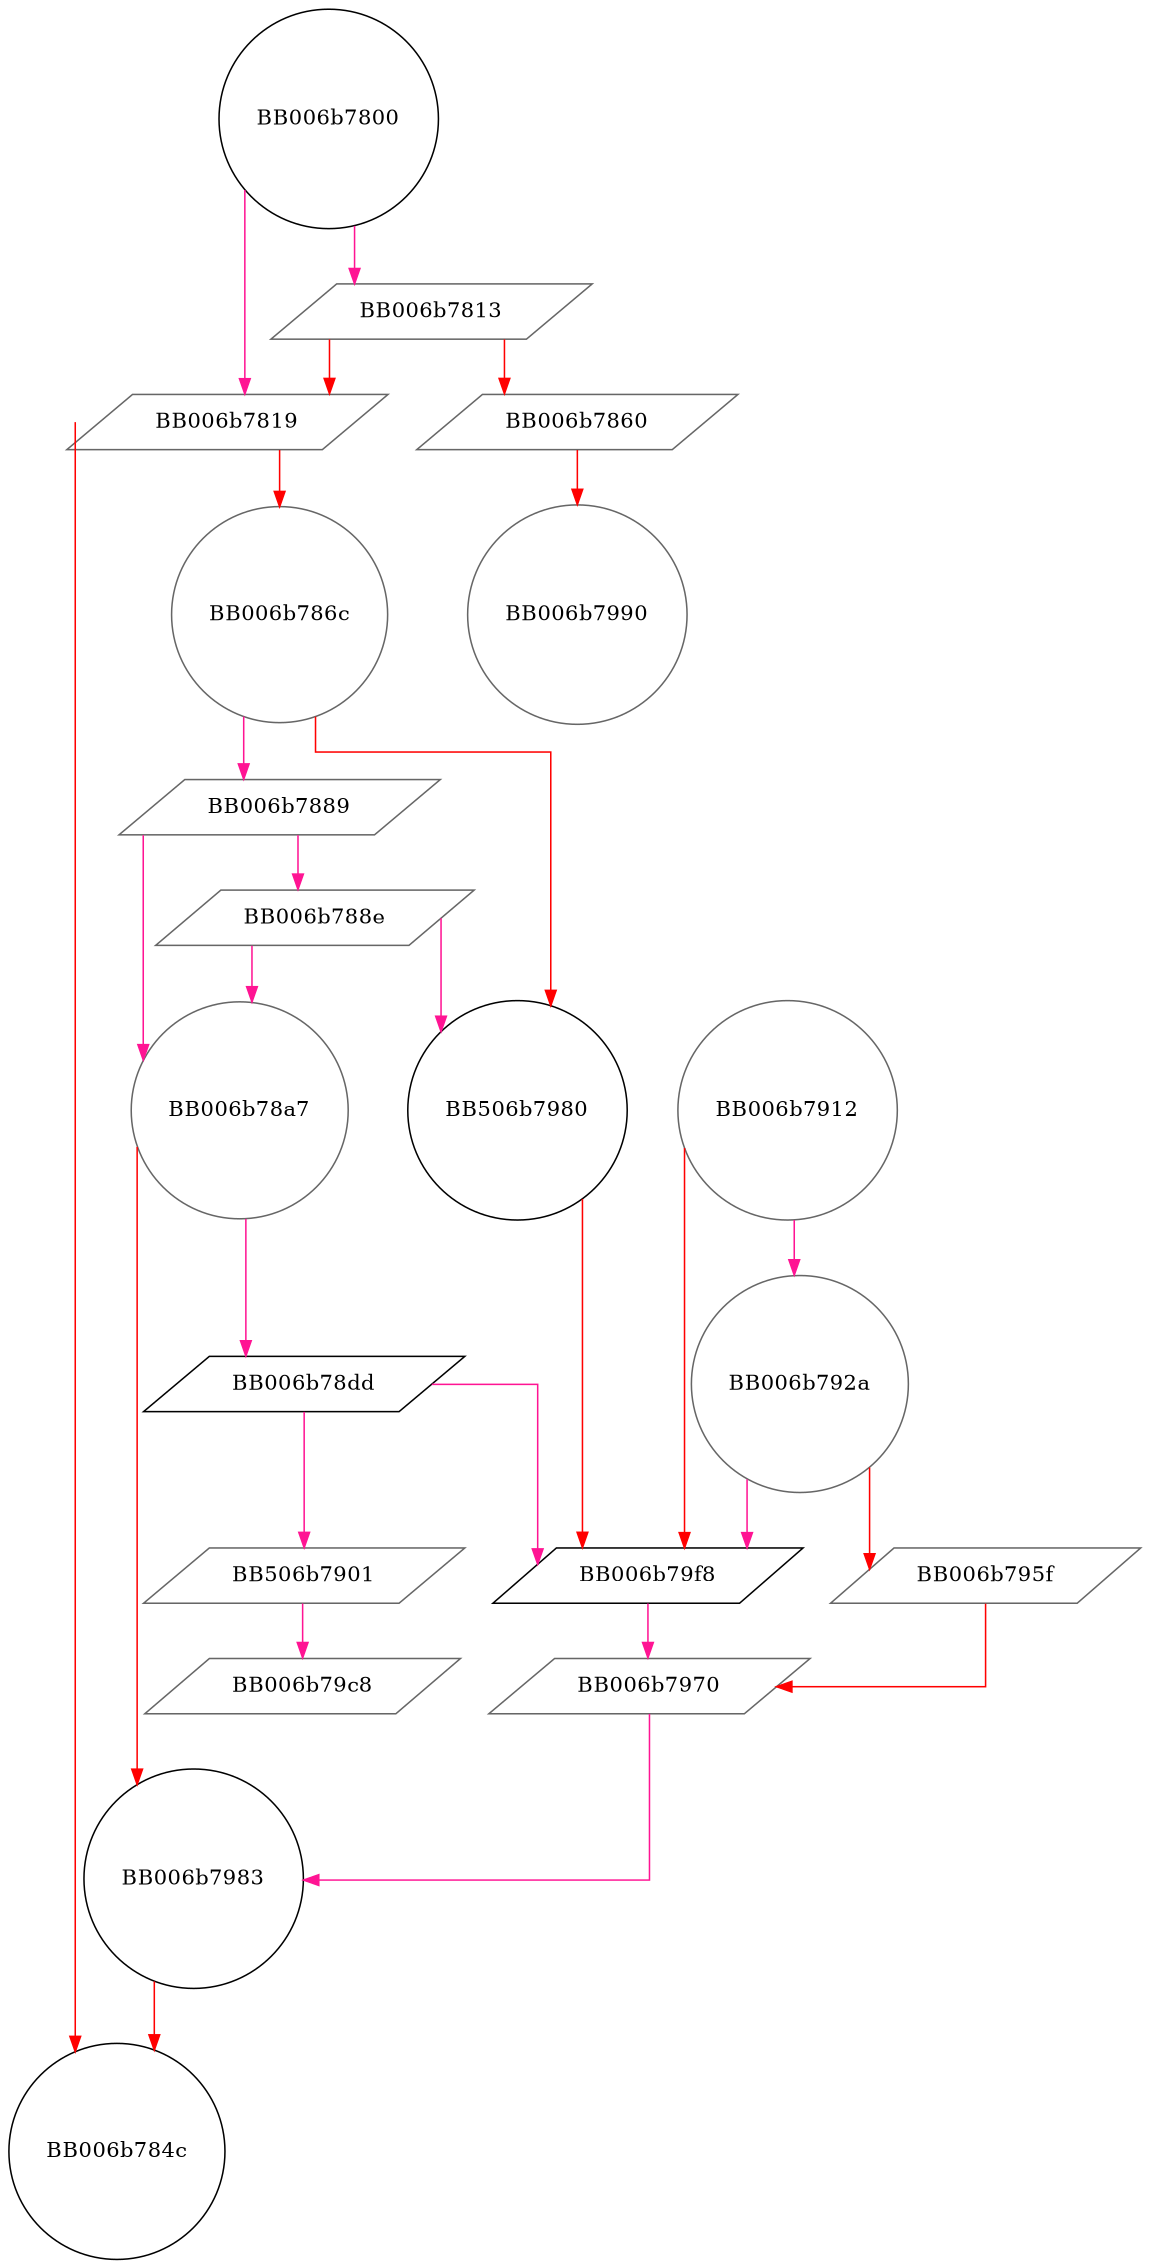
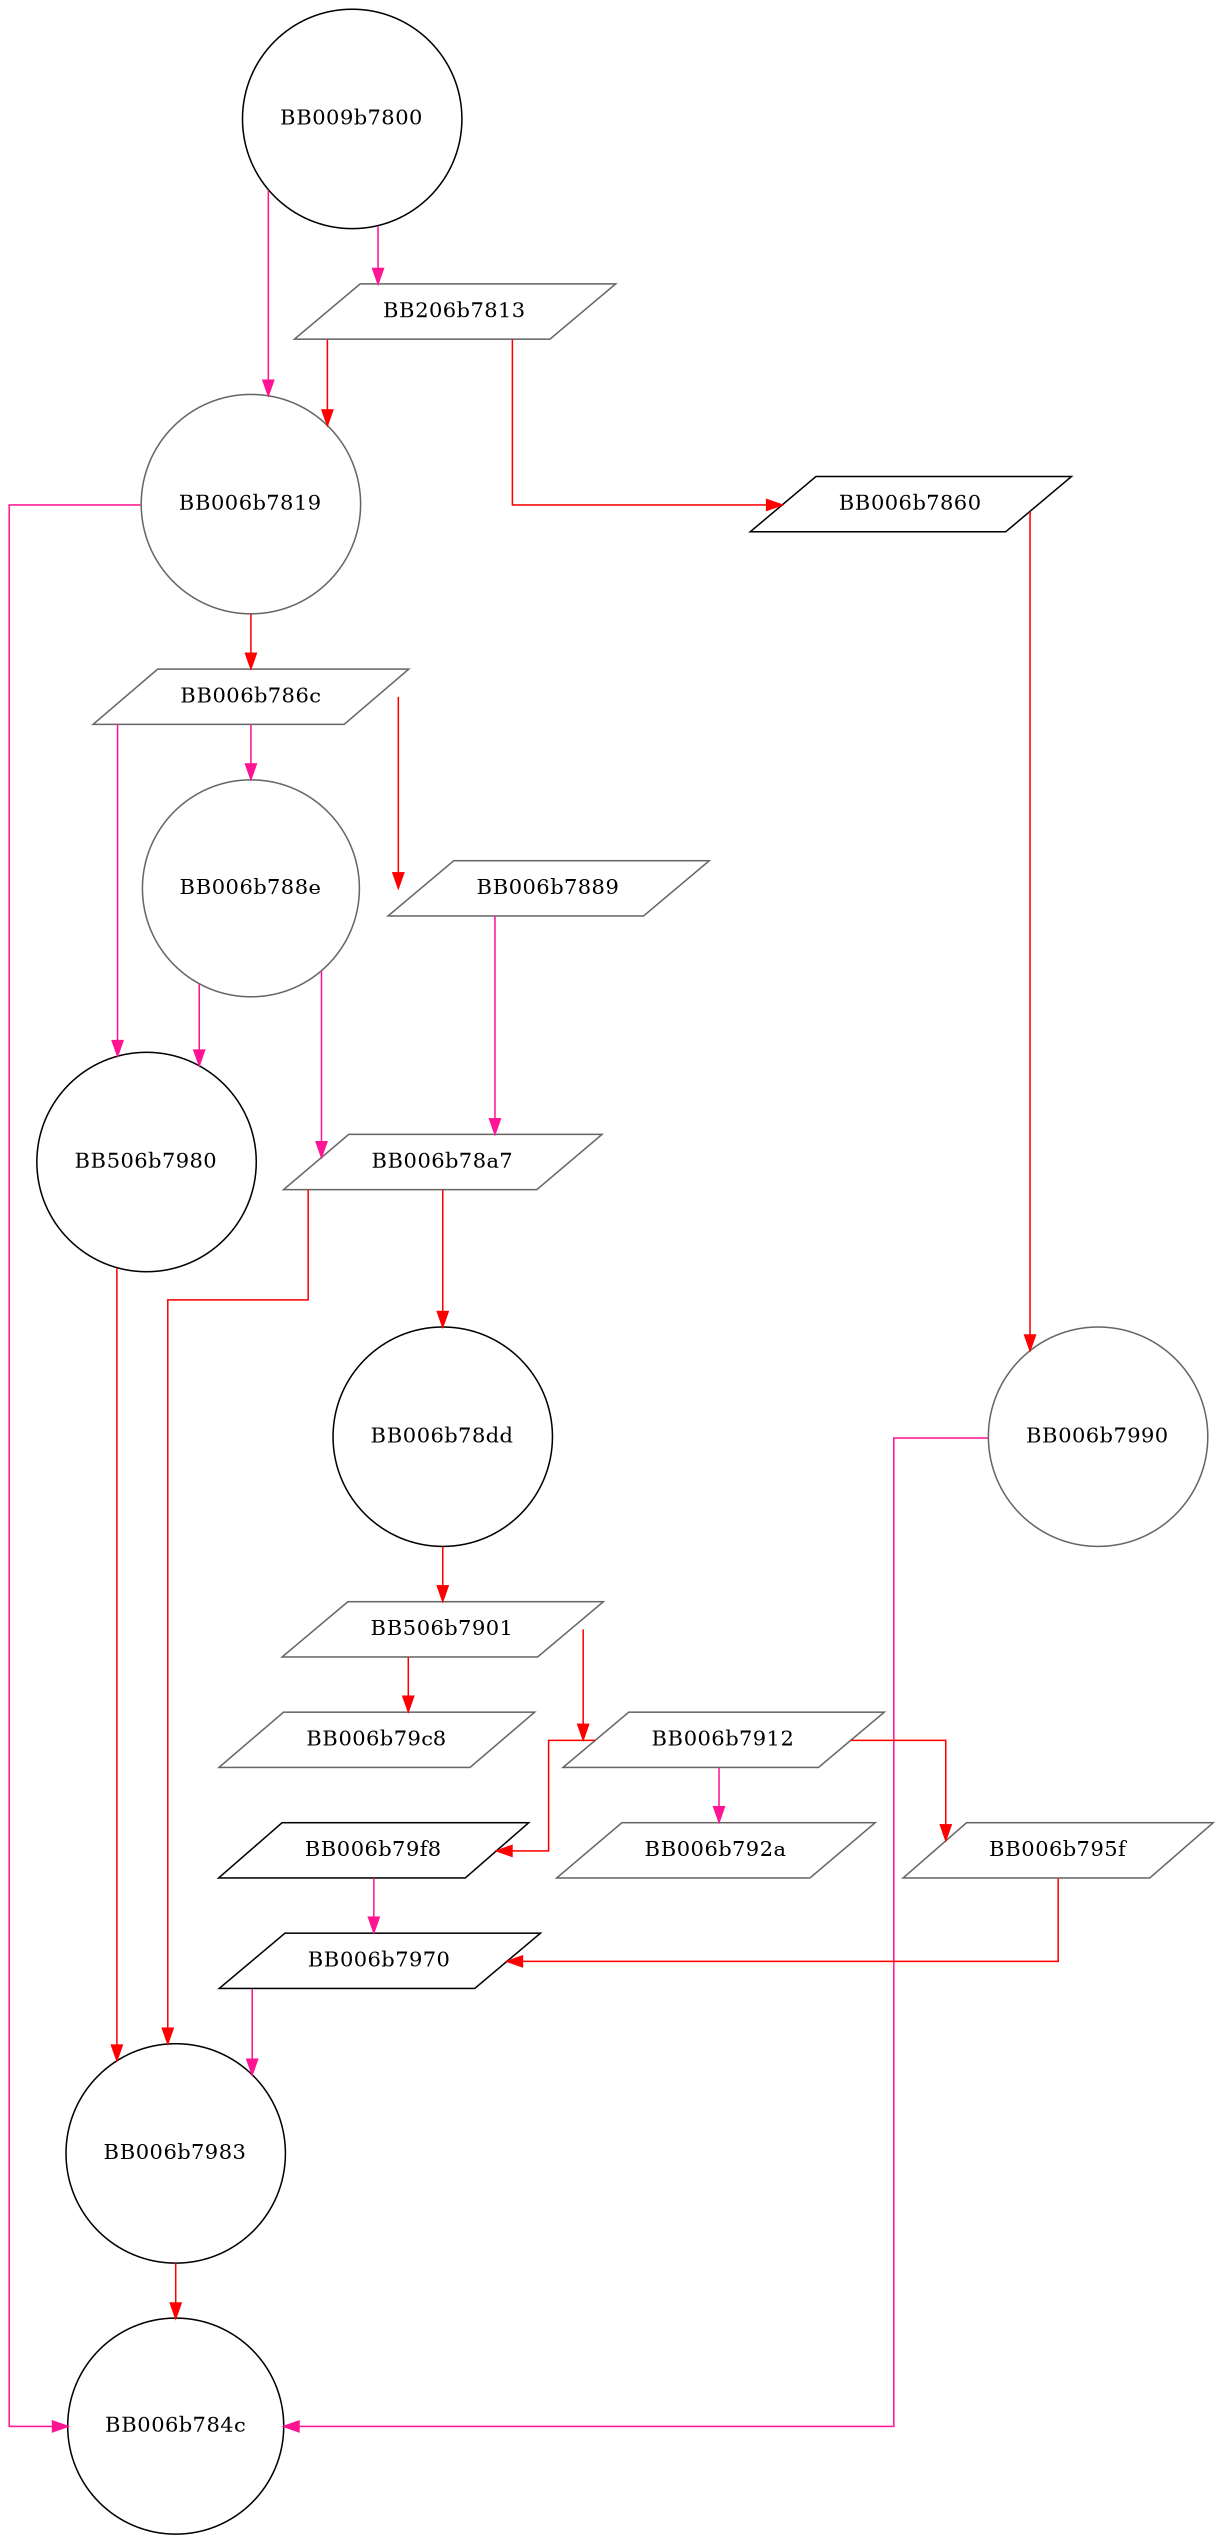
(329, 119) -> (352, 119)
(432, 312) -> (455, 312)
(227, 422) -> (251, 504)
(577, 422) -> (911, 504)
(280, 615) -> (251, 697)
(244, 740) -> (398, 785)
(535, 752) -> (118, 883)
(298, 855) -> (251, 744)
(315, 918) -> (251, 888)
(240, 1110) -> (443, 1162)
(788, 1110) -> (724, 1740)
(75, 1229) -> (9, 1422)
(246, 1280) -> (443, 1251)
(582, 1366) -> (117, 1657)
(304, 1384) -> (443, 1437)
(800, 1384) -> (716, 1850)
(538, 1414) -> none
(304, 1472) -> (443, 1566)
(747, 1506) -> none
(870, 1511) -> (941, 1740)
(303, 1623) -> (408, 1677)
none -> (583, 1677)
(649, 1686) -> (380, 1961)
none -> (894, 2182)
